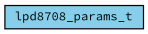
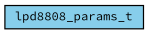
(74, 17) -> (74, 17)
